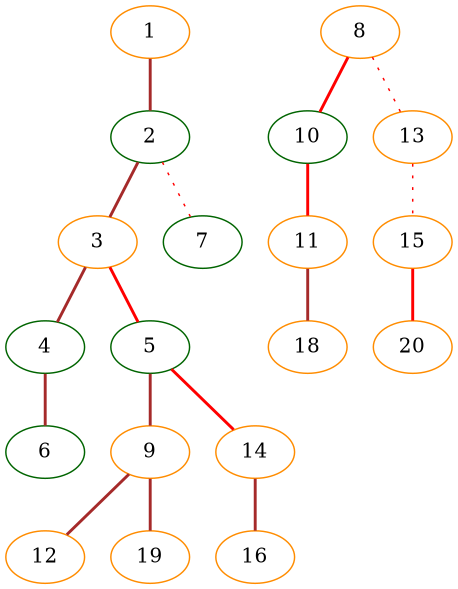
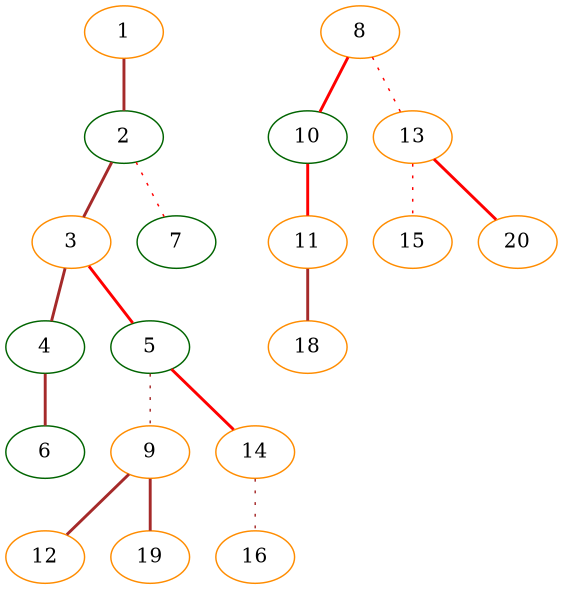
(413, 295) -> (465, 189)
(150, 400) -> (150, 400)
(255, 505) -> (255, 505)
